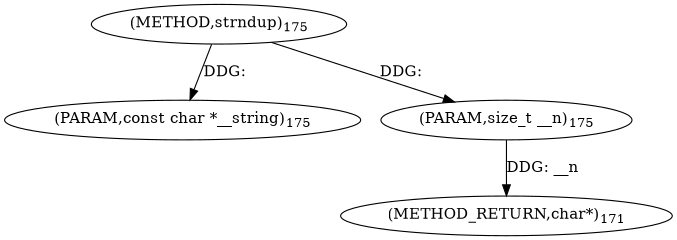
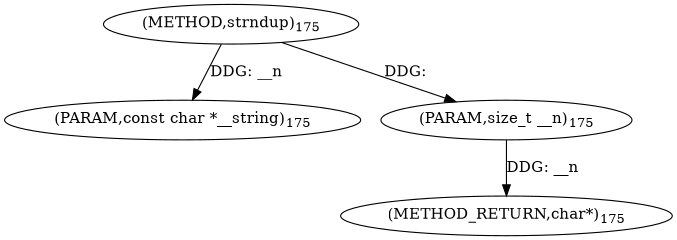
(227, 72) -> (247, 72)
(613, 214) -> (613, 214)
